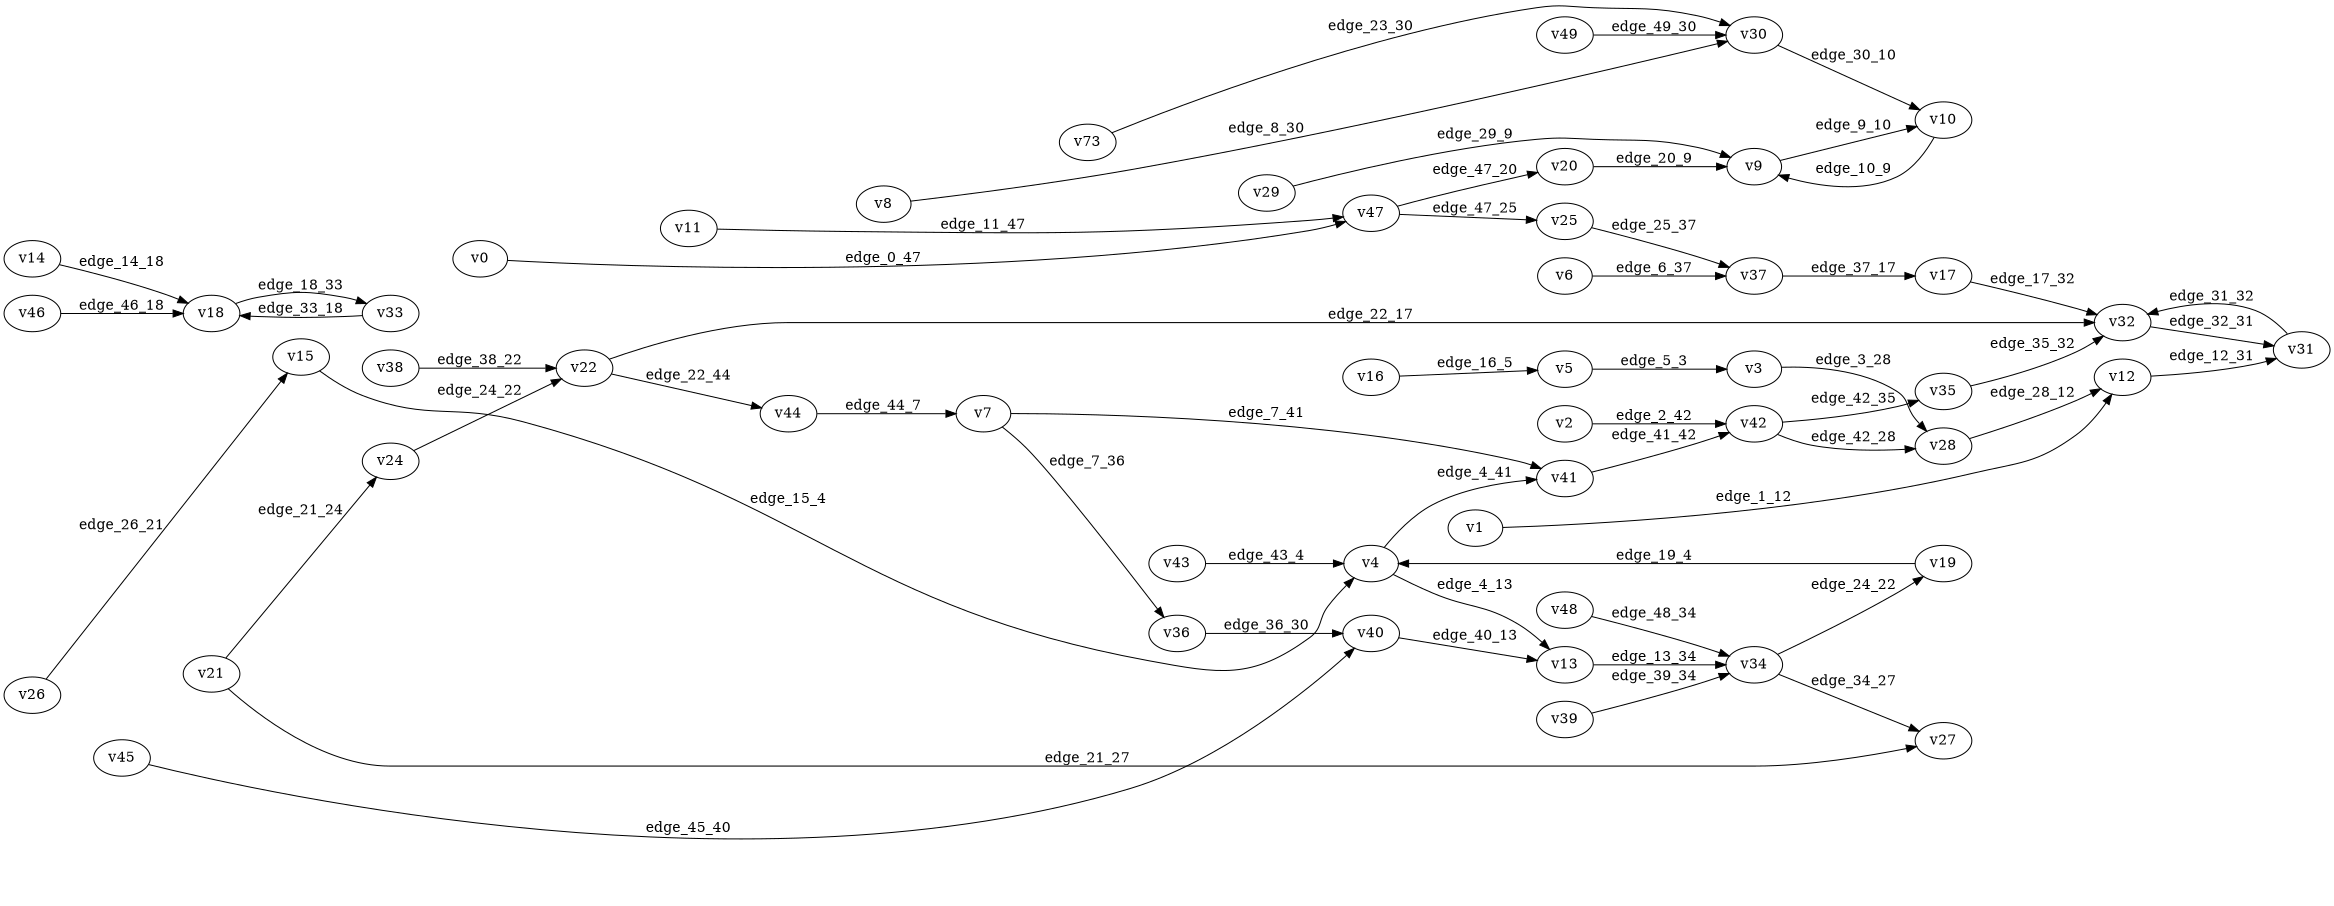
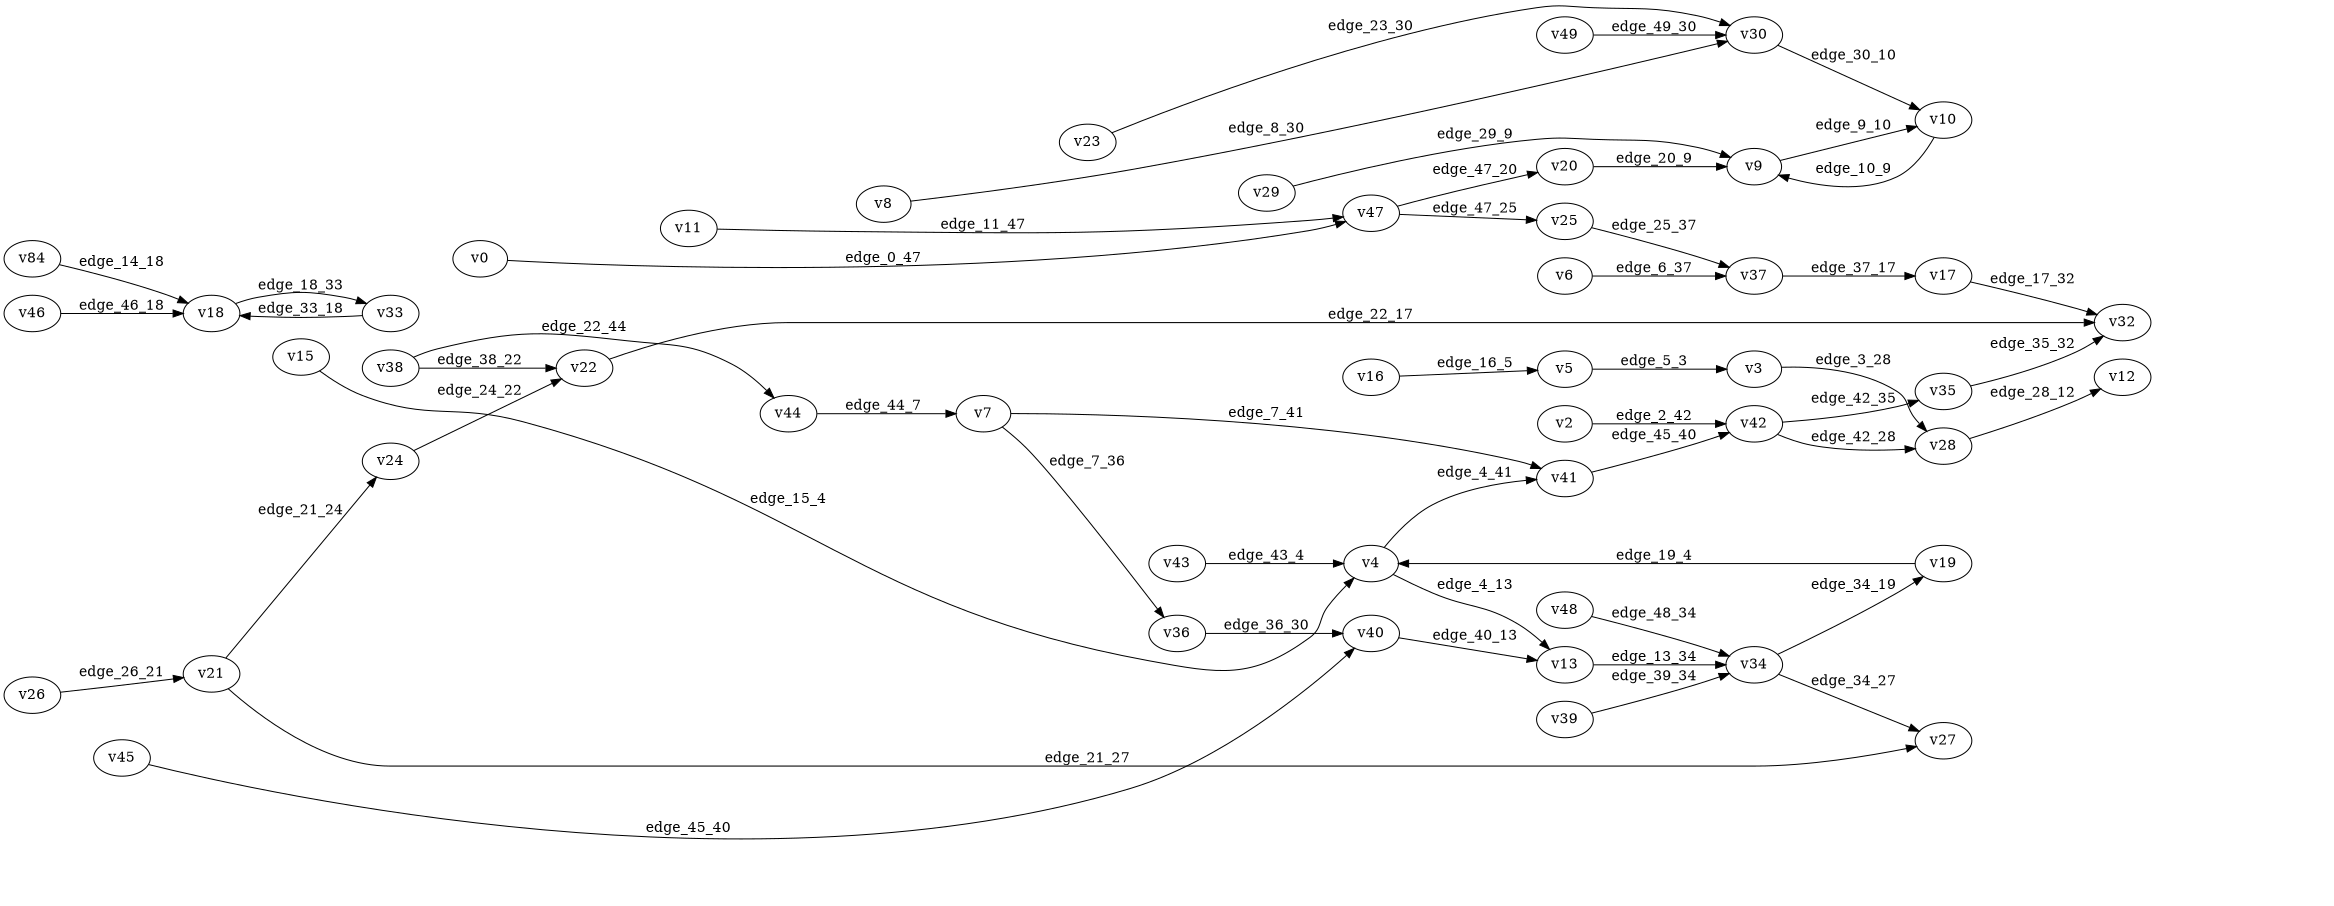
(1088, 142) -> (1088, 142)
(32, 259) -> (32, 259)
(2302, 350) -> none
(682, 390) -> (595, 337)
(1655, 435) -> (1655, 435)
(1475, 528) -> none
(164, 530) -> (117, 686)
(1854, 585) -> (1854, 585)
